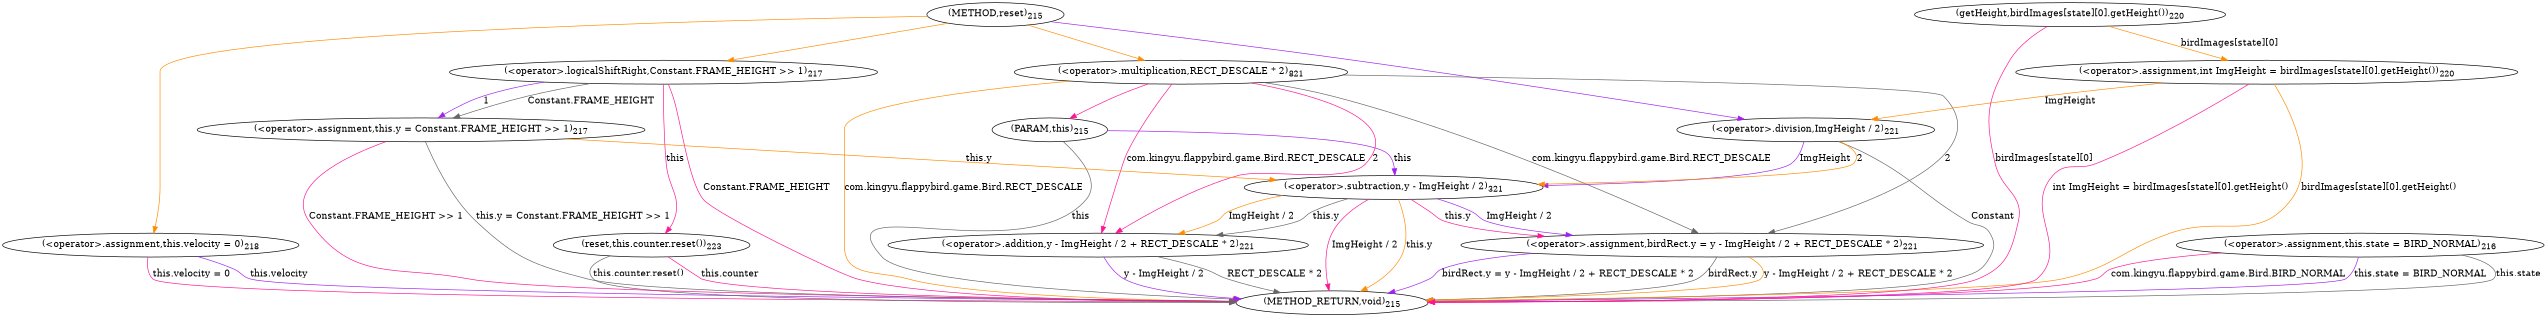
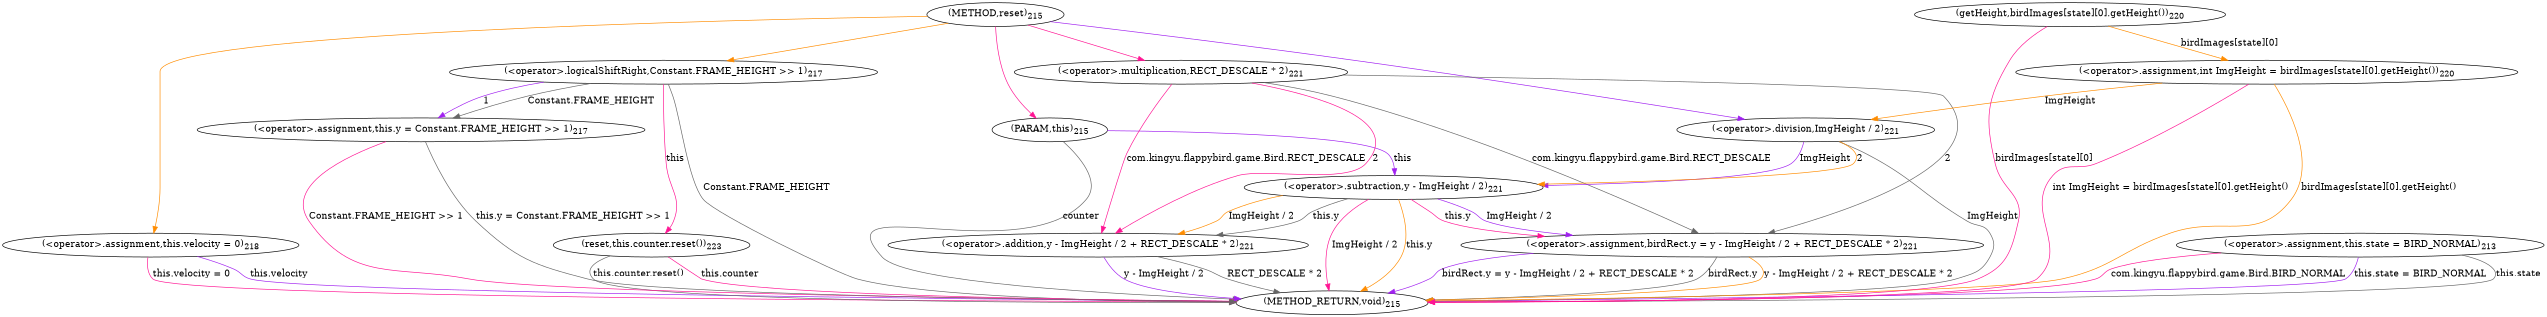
(1083, 42) -> (1083, 42)
(1296, 71) -> (1296, 71)
(1111, 98) -> (1004, 74)
(918, 159) -> none
(1496, 186) -> (1496, 186)
(1081, 216) -> (1081, 216)
(1993, 216) -> (1993, 216)
(2489, 244) -> (2489, 244)
(856, 267) -> none
(896, 286) -> (896, 286)
